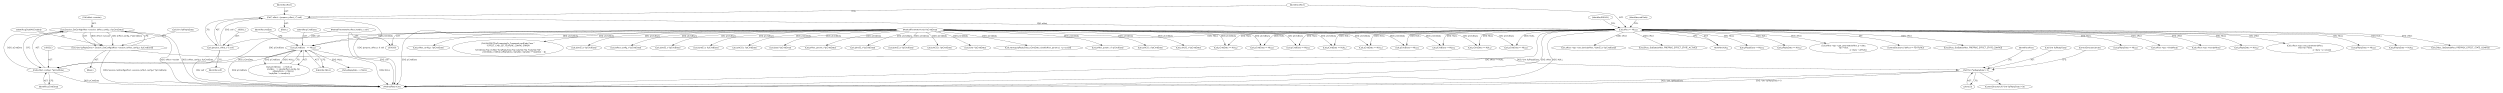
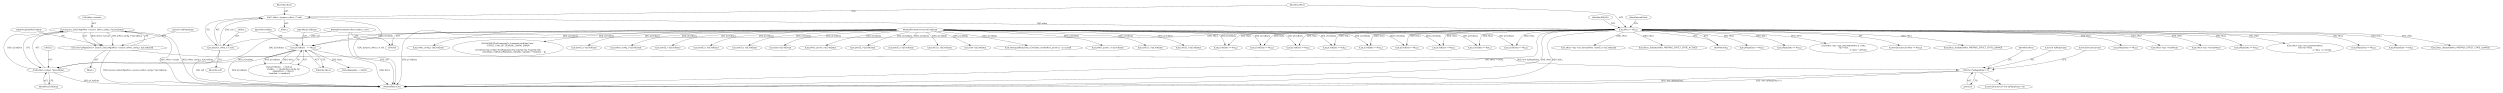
(1906, 48) -> (1906, 48)
